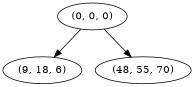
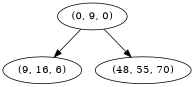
(92, 16) -> (92, 16)
(42, 70) -> (42, 70)
